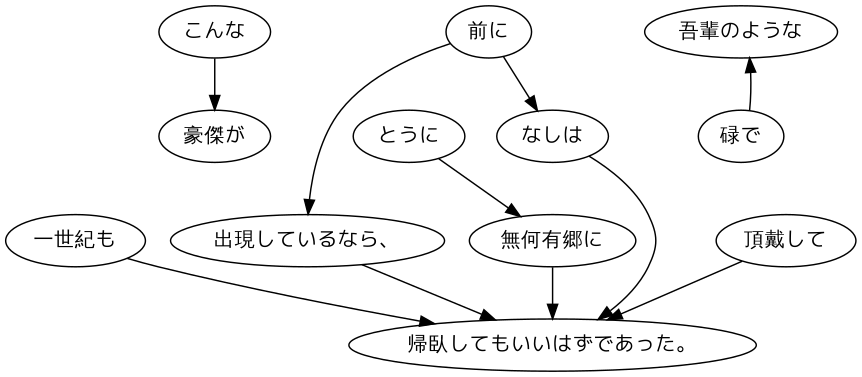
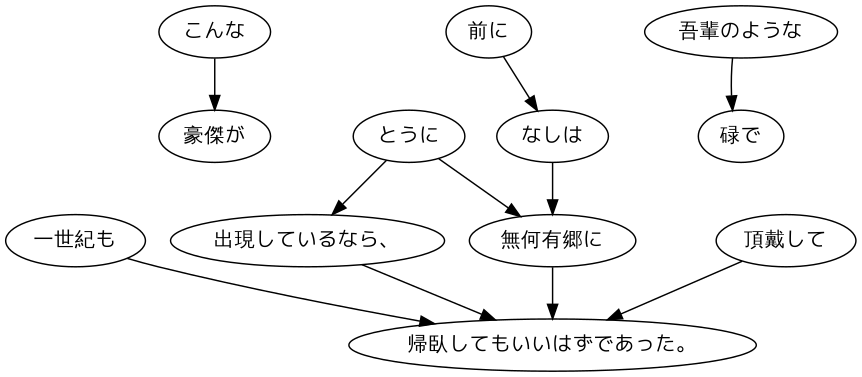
(751, 92) -> (731, 77)
(352, 98) -> (365, 182)
(654, 228) -> (553, 181)
